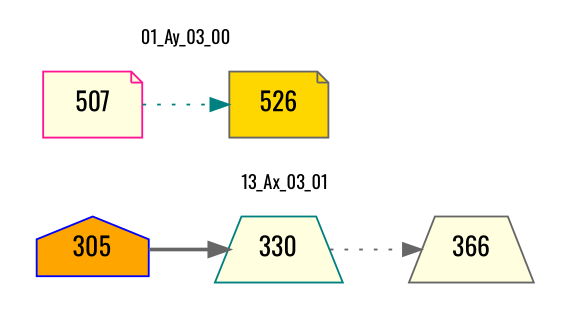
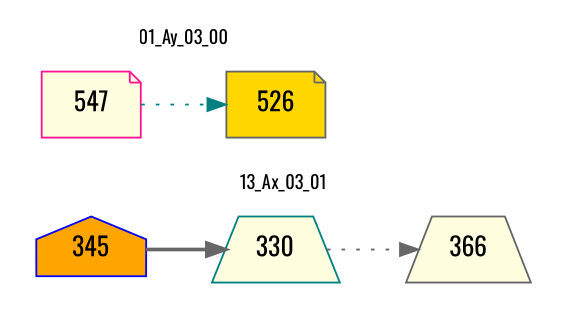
(93, 105) -> (91, 105)
(93, 250) -> (91, 250)
